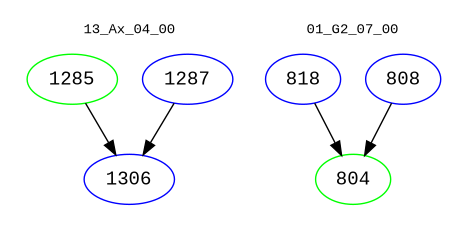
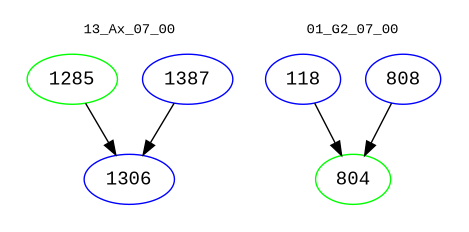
(130, 30) -> (130, 30)
(188, 79) -> (188, 79)
(303, 79) -> (303, 79)
